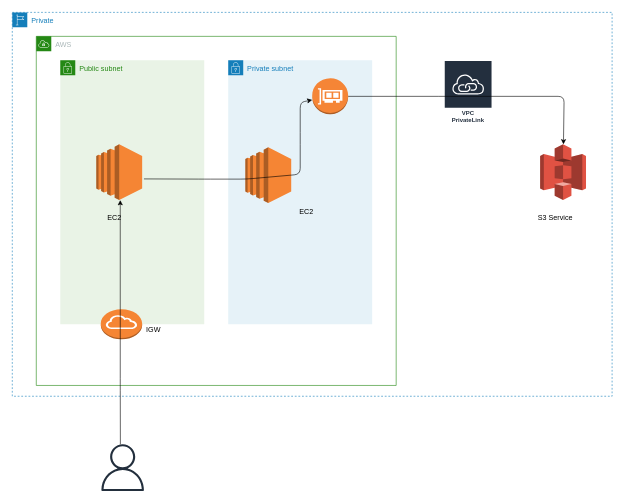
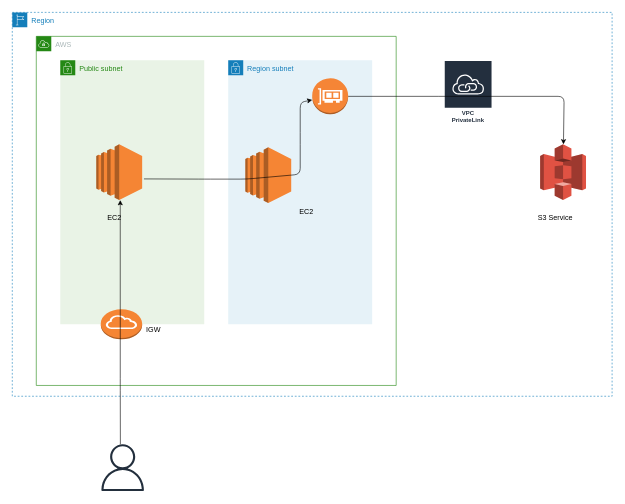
(45, 21) -> (43, 21)
(274, 69) -> (272, 69)
